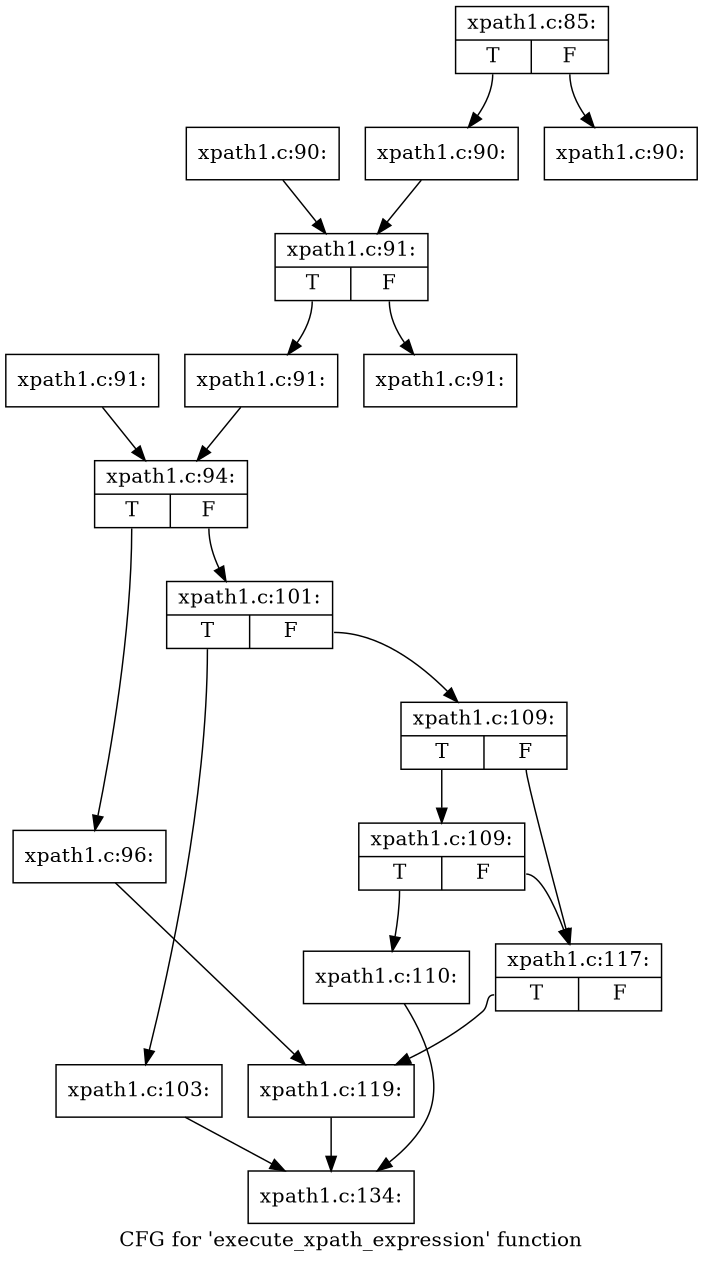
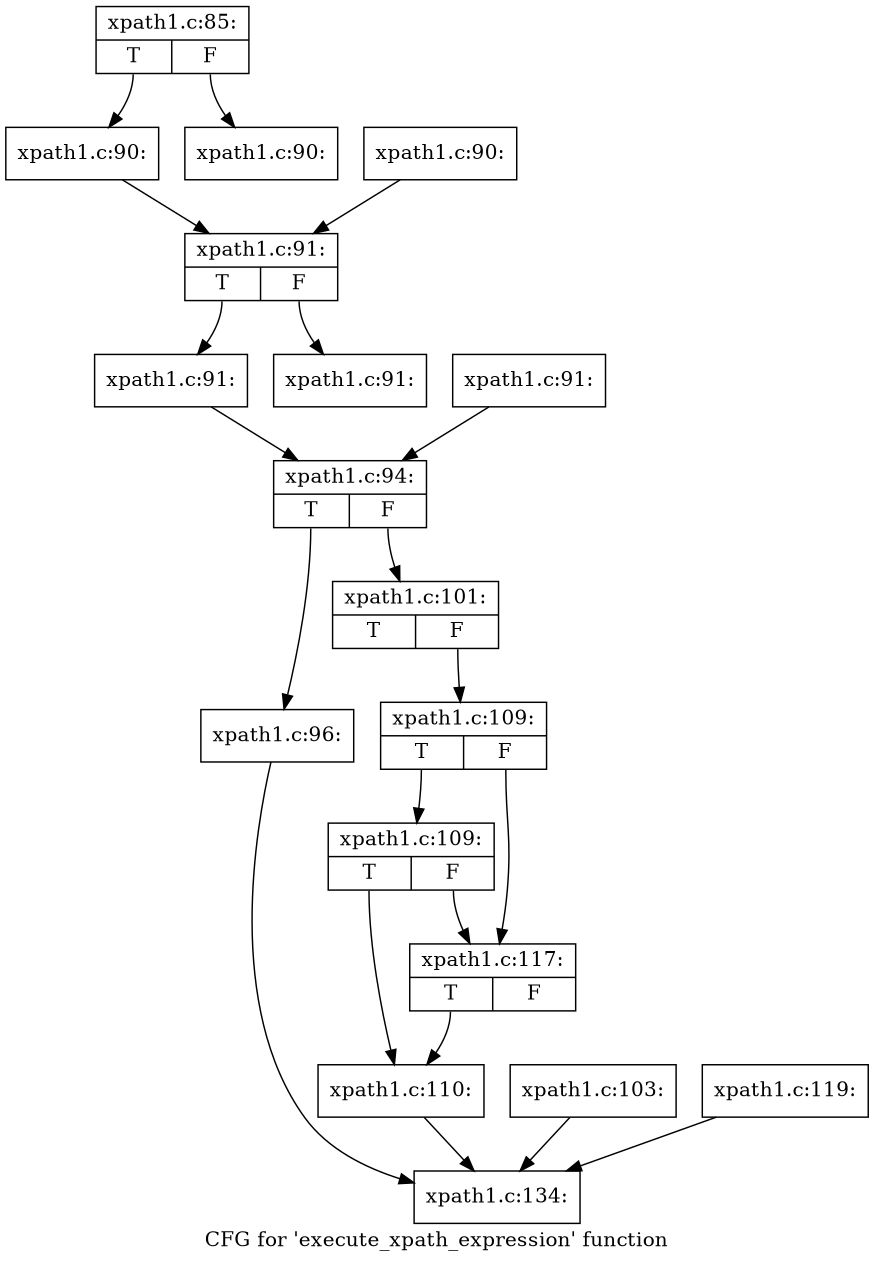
(190, 851) -> none
(205, 969) -> (259, 1001)
(457, 1031) -> (446, 1033)
